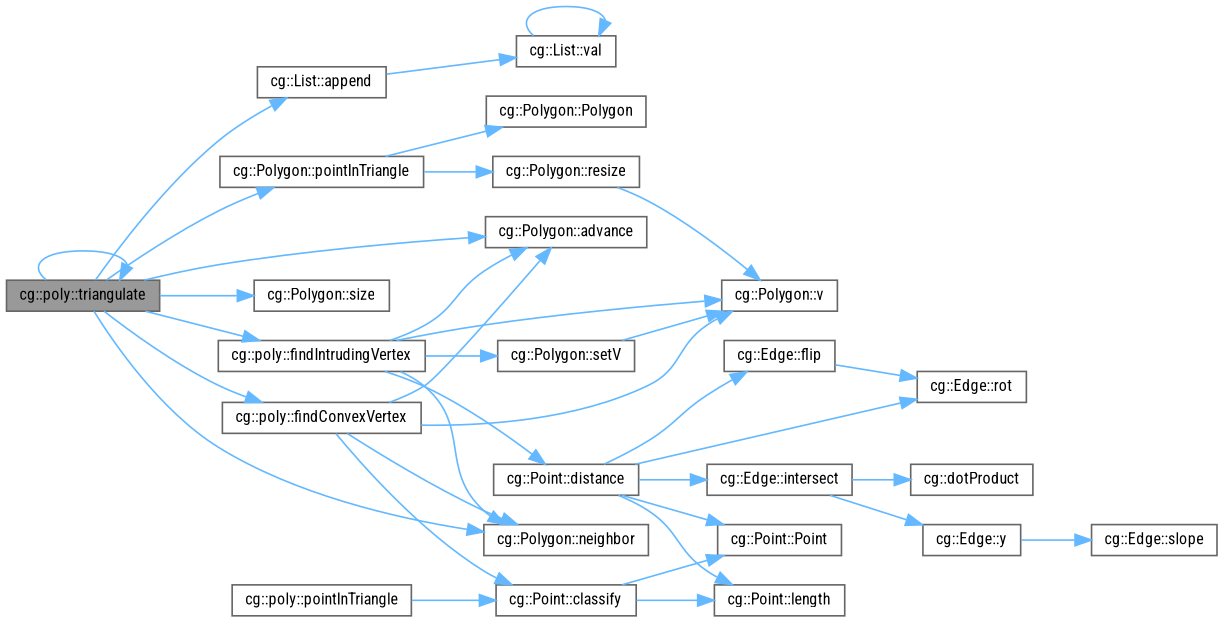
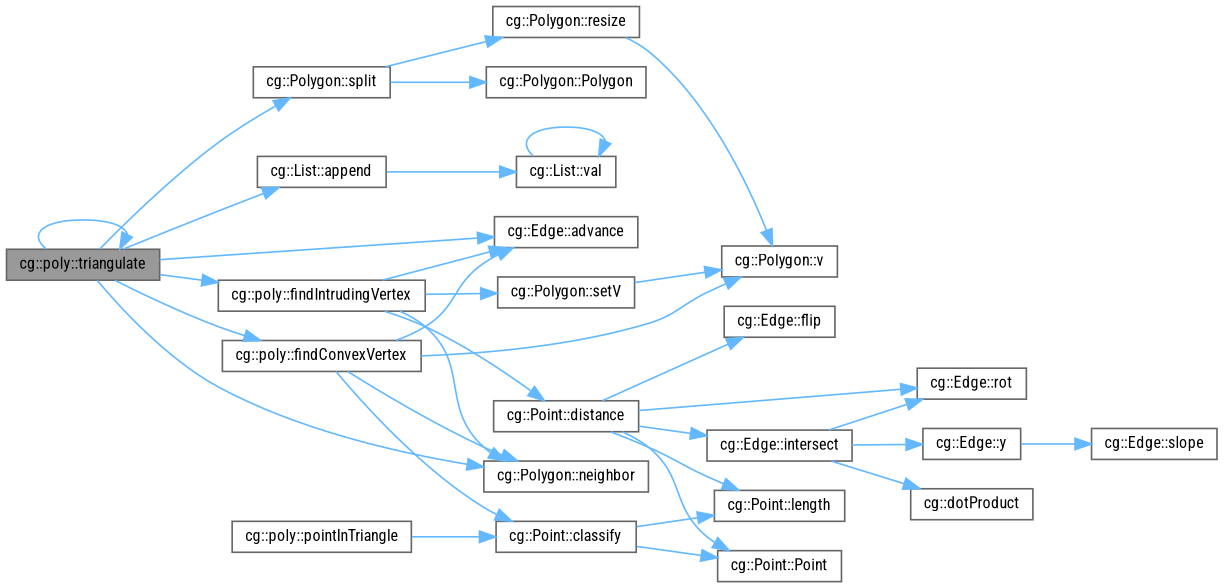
(322, 172) -> (322, 82)
(566, 232) -> (566, 232)
(322, 296) -> none
(550, 316) -> none
(868, 370) -> (868, 417)
